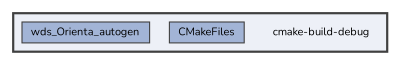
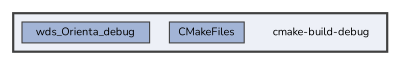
(86, 32) -> (86, 32)
